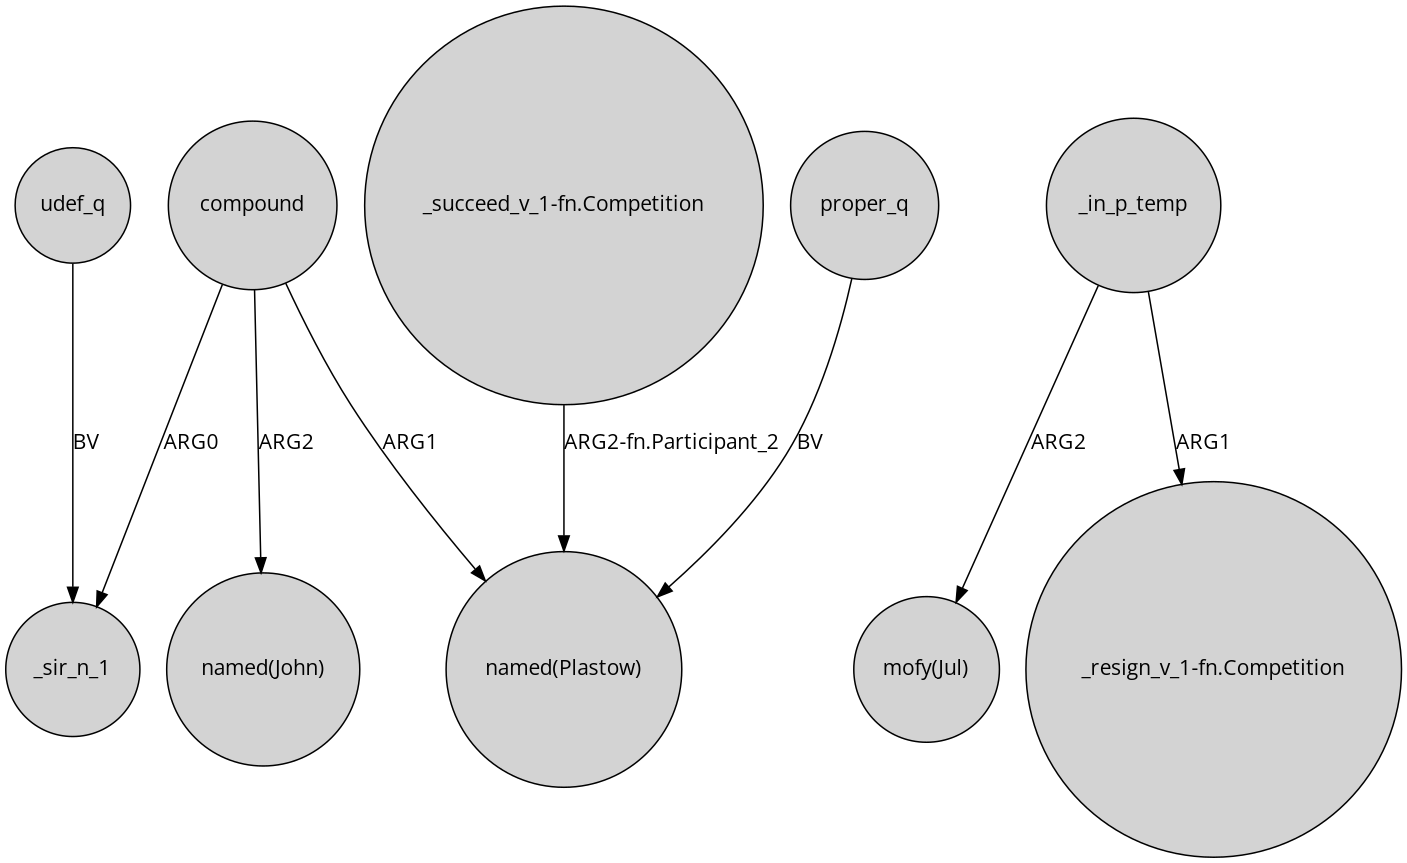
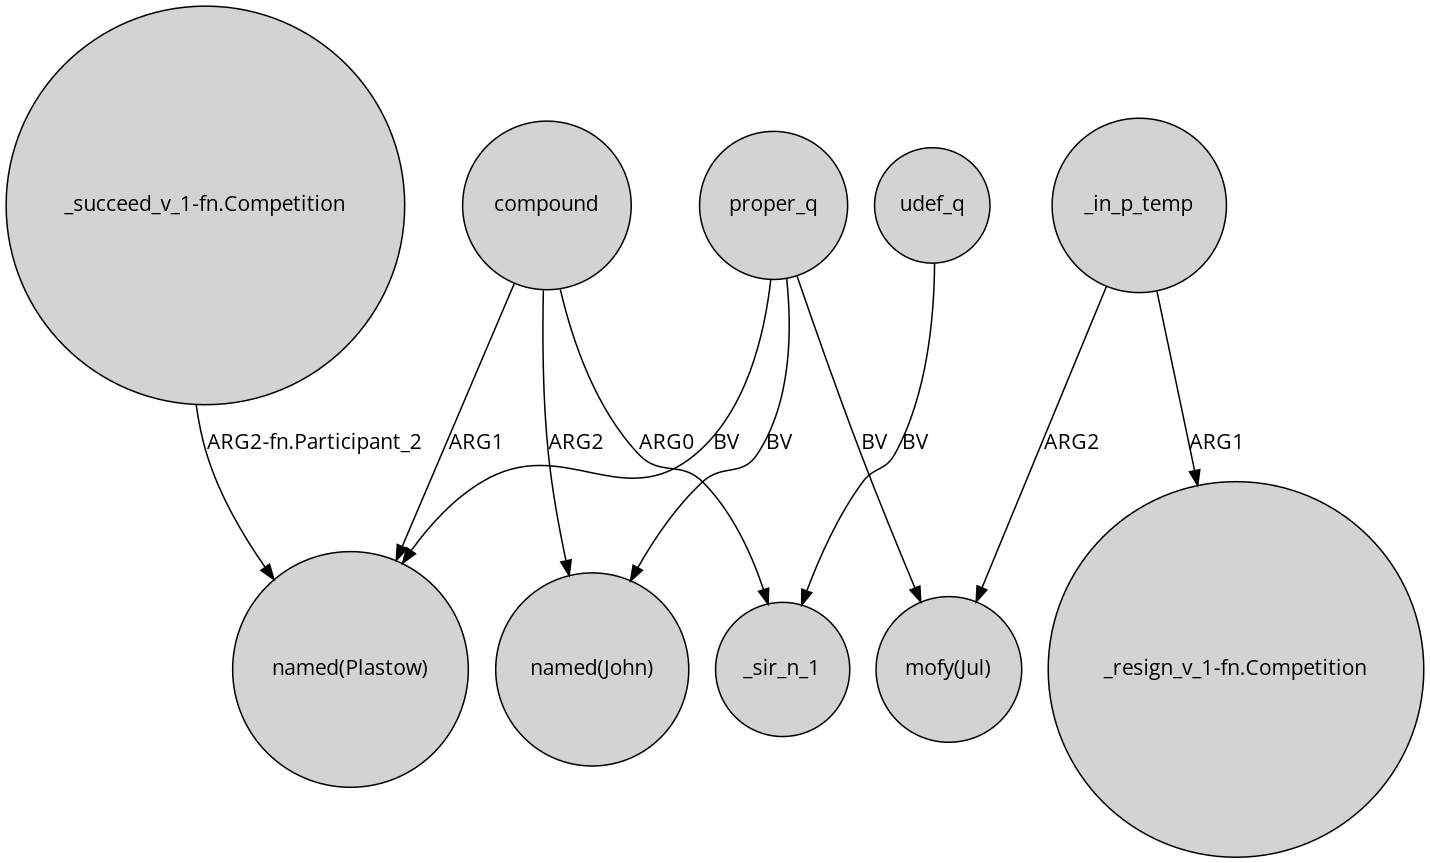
none -> (853, 433)
none -> (760, 449)
